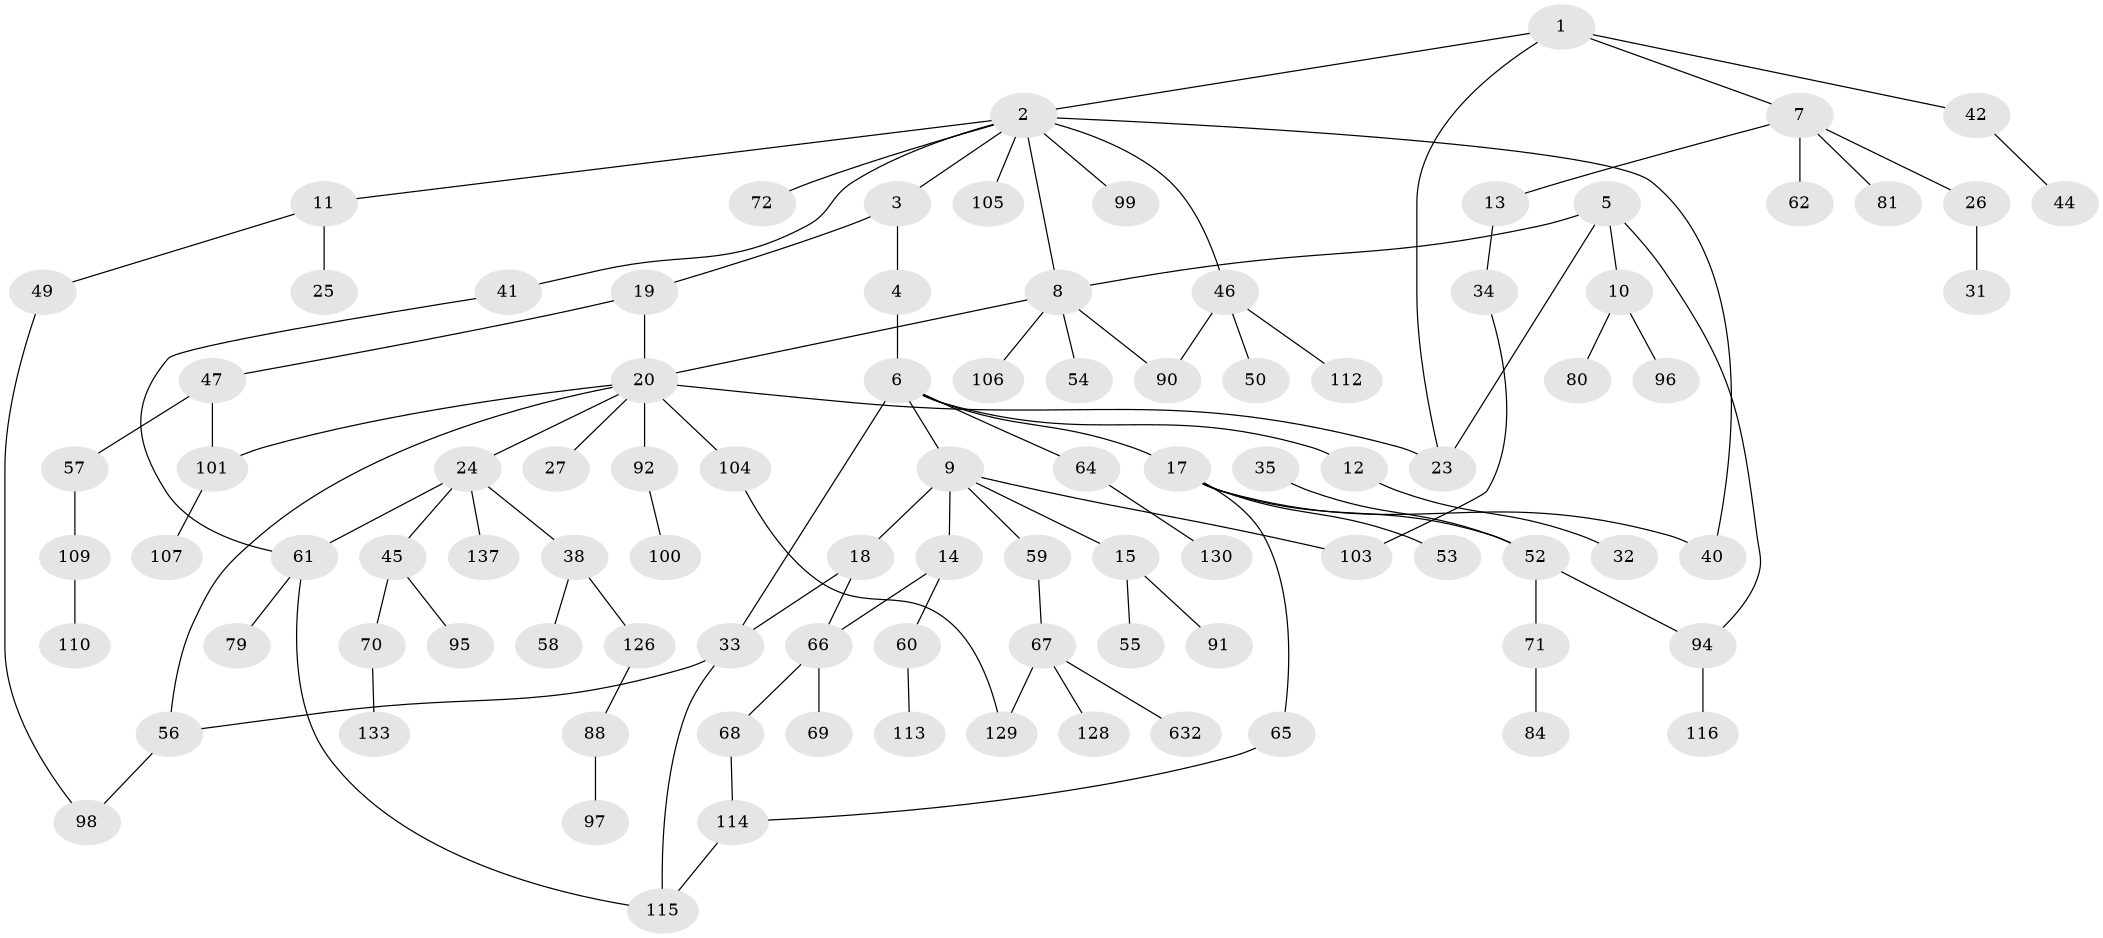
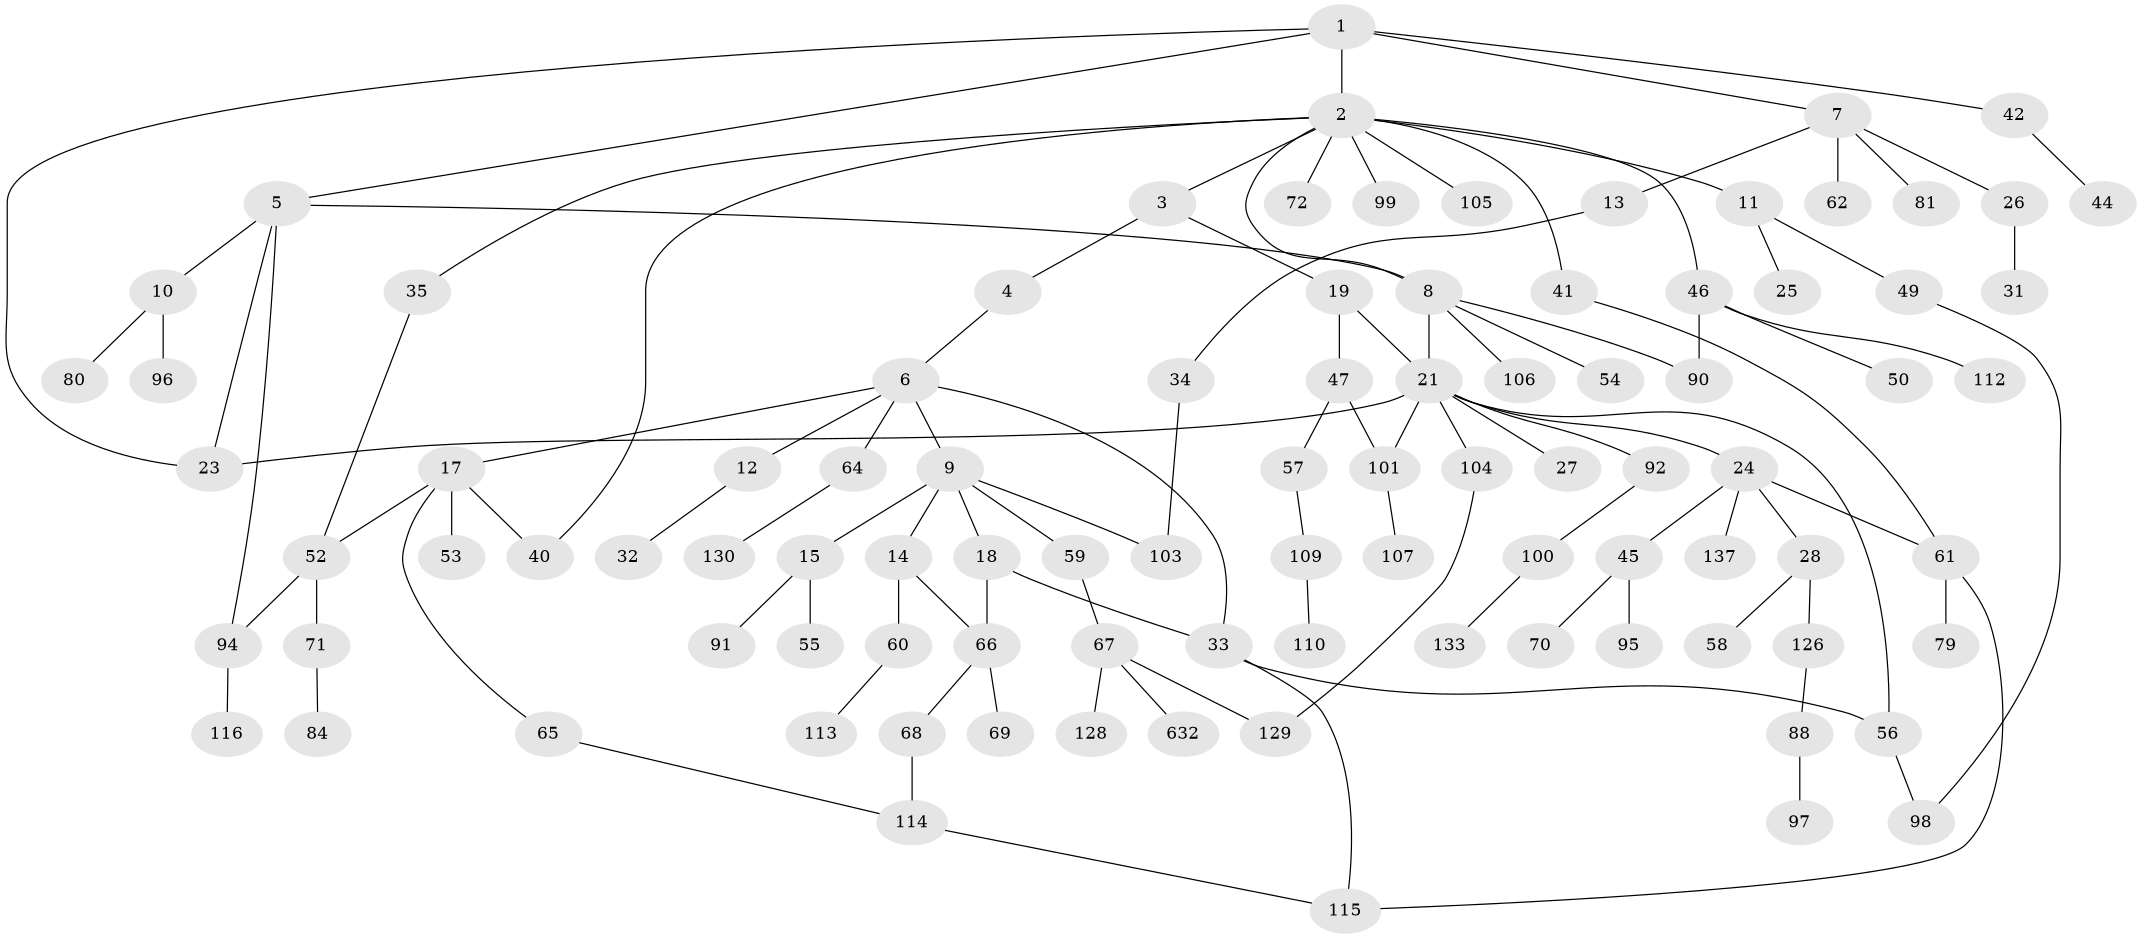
none -> (809, 115)
none -> (862, 147)
(645, 381) -> (1429, 381)
(575, 557) -> (1811, 557)
(373, 690) -> (1494, 602)
